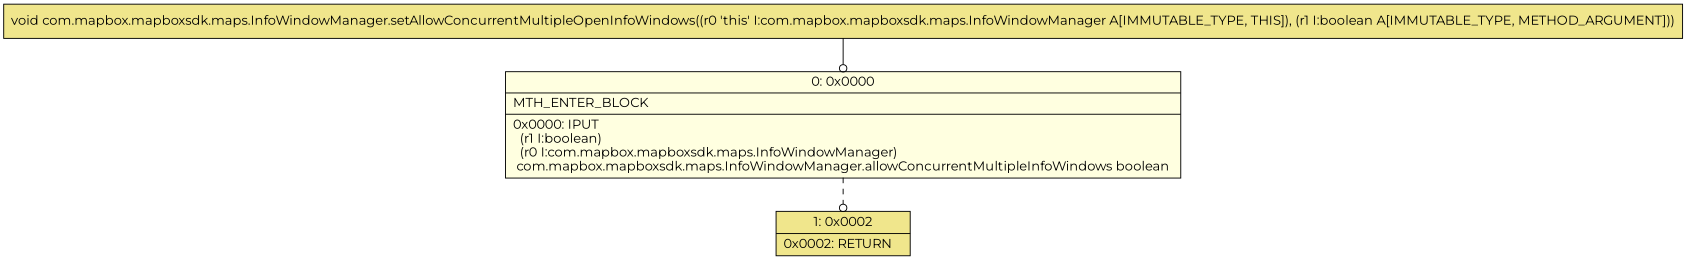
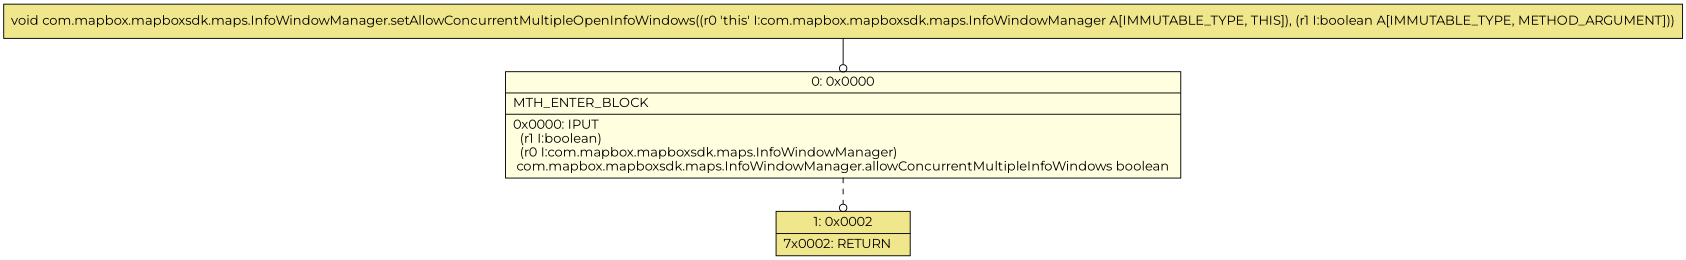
(843, 244) -> (843, 244)
